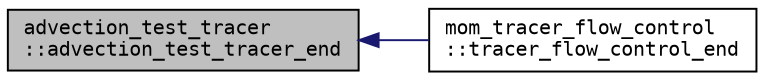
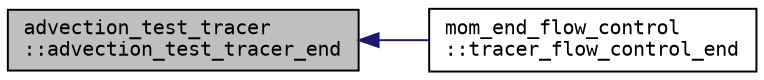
(593, 40) -> (593, 40)
